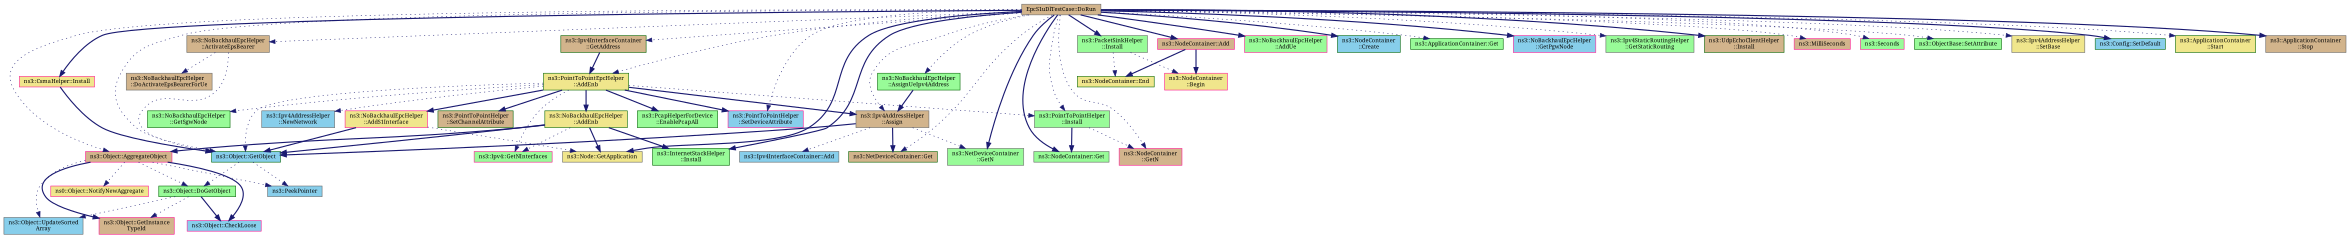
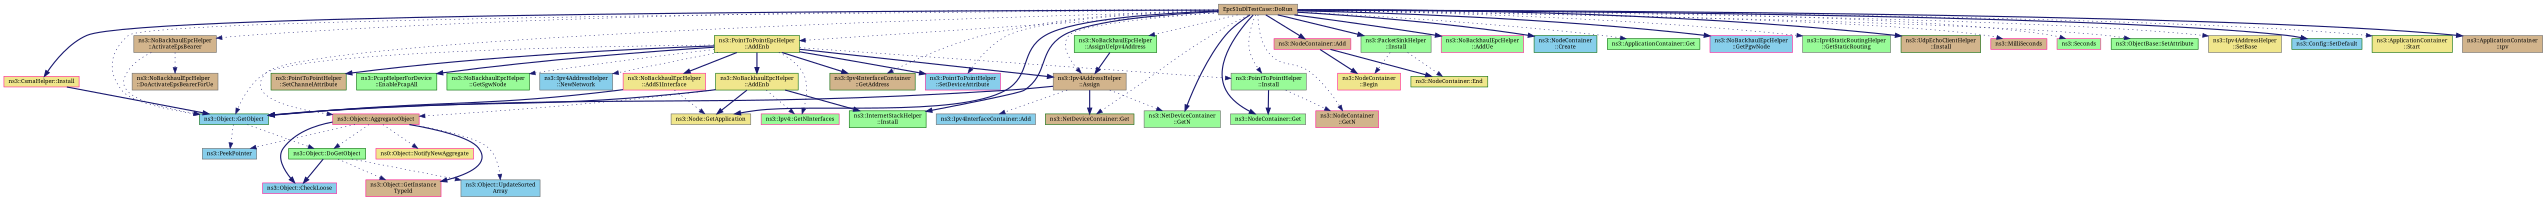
(2306, 44) -> (2503, 44)
(596, 60) -> (812, 62)
(361, 138) -> (563, 106)
